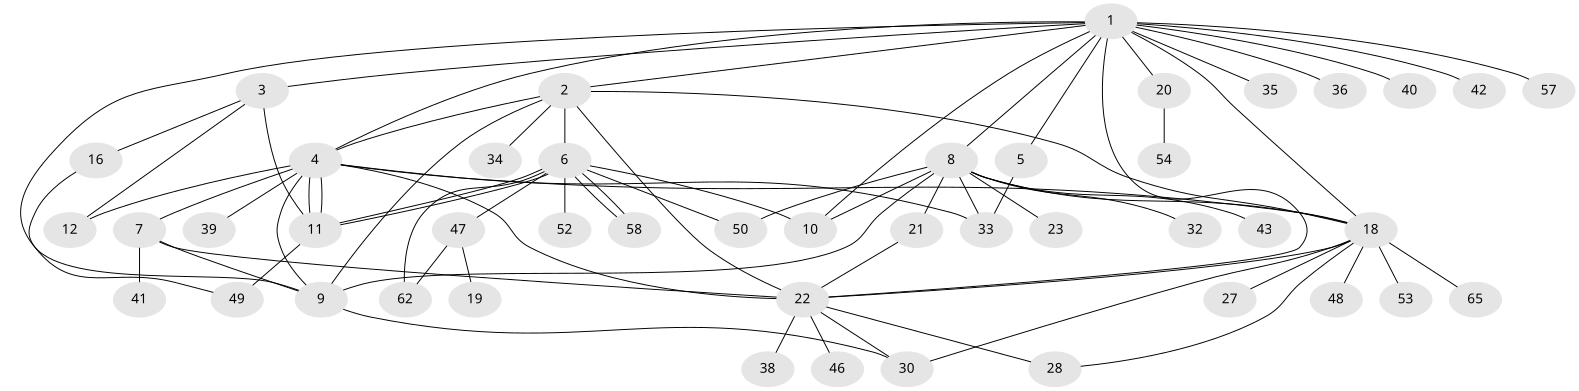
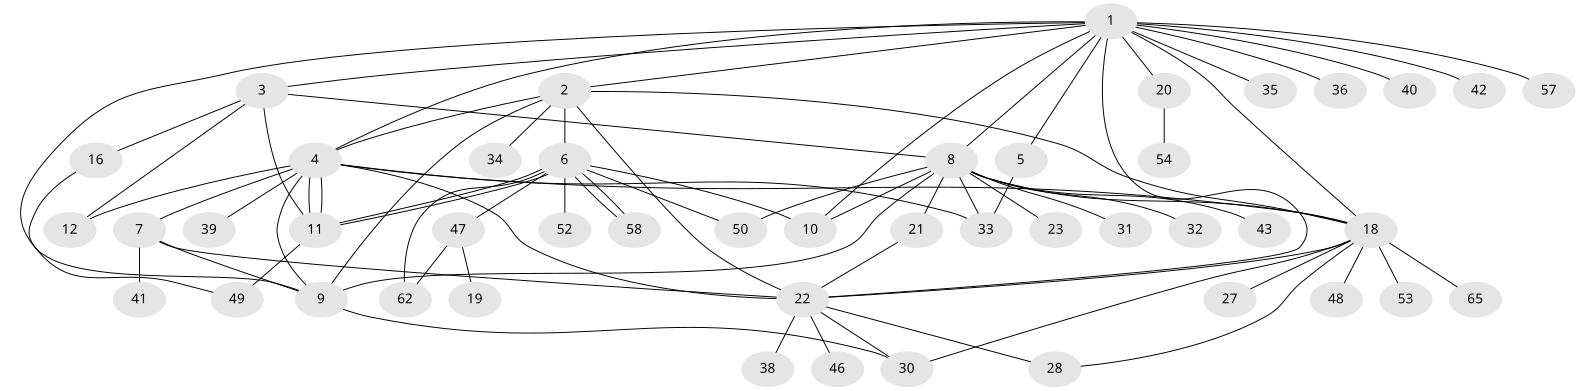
none -> (607, 126)
none -> (1125, 230)
